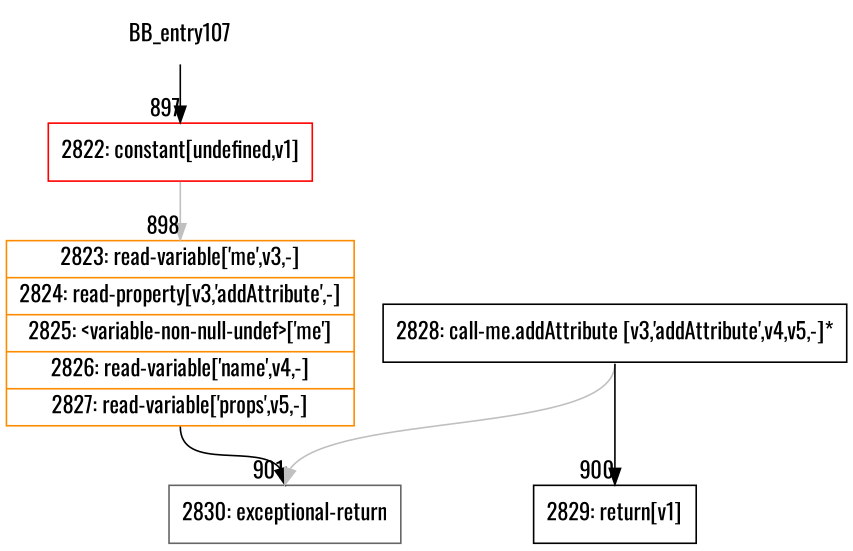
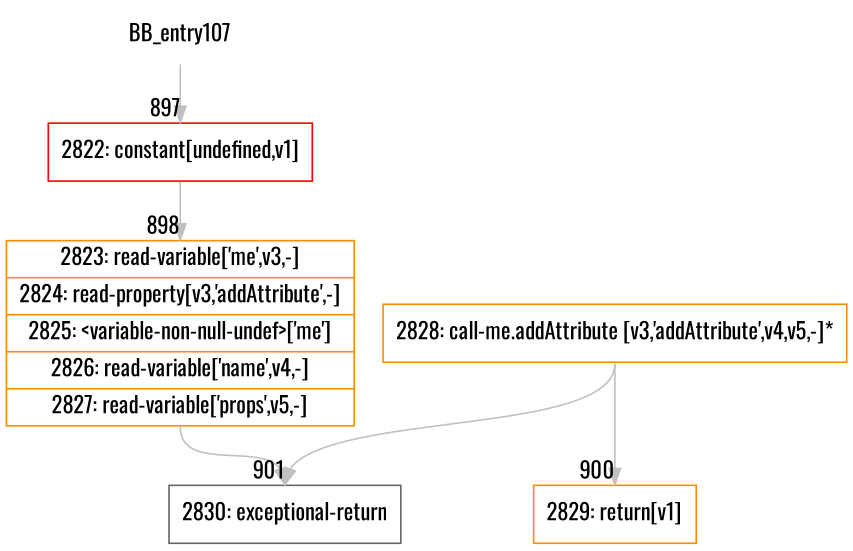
(180, 85) -> (180, 85)
(615, 333) -> (615, 333)
(615, 416) -> (615, 416)
(224, 455) -> (224, 455)
(615, 514) -> (615, 514)
